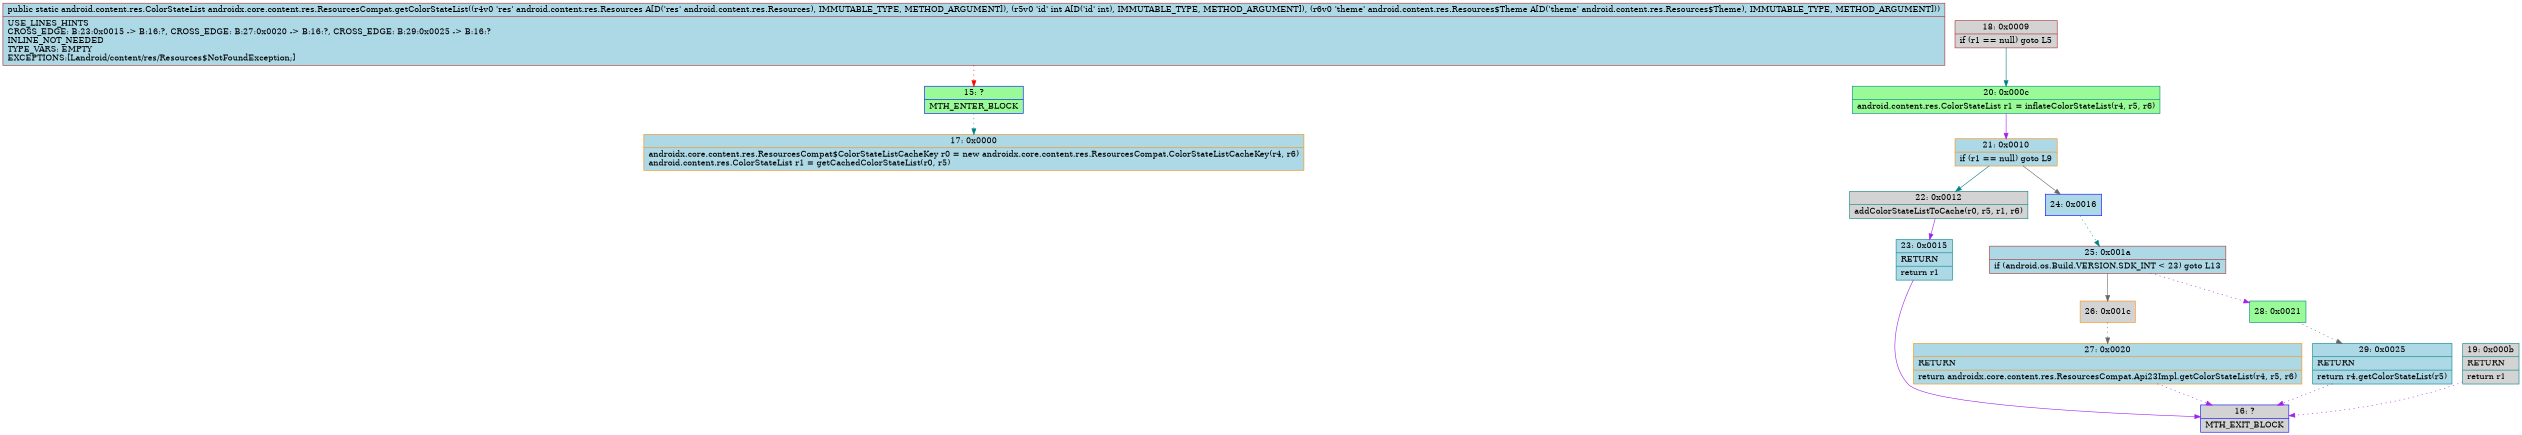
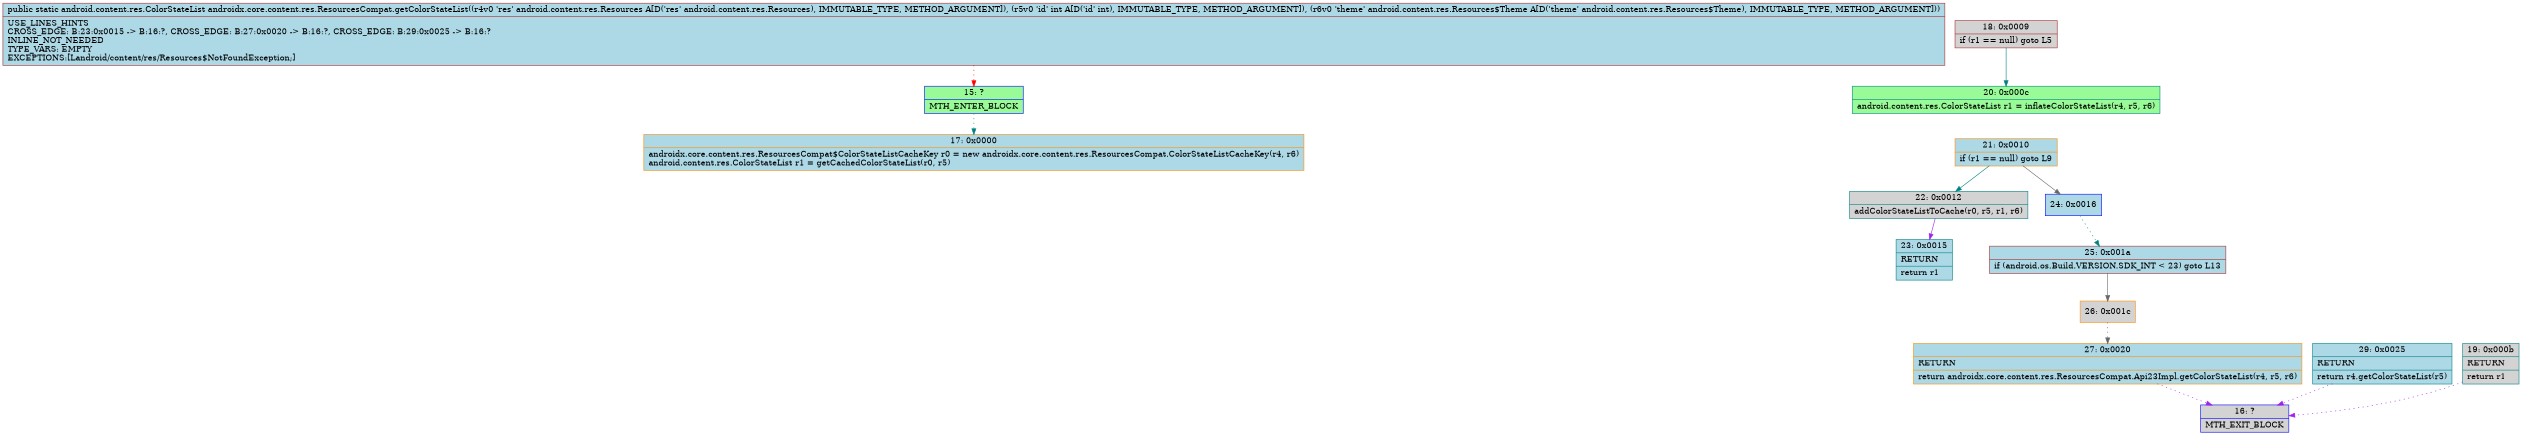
(2006, 123) -> none
(2278, 312) -> none
(1995, 404) -> none
